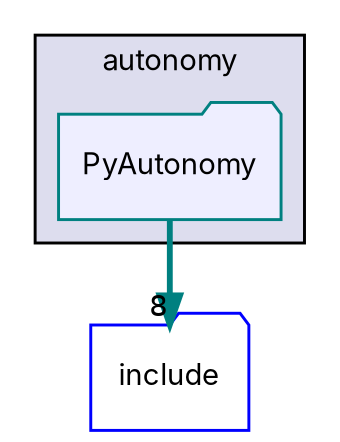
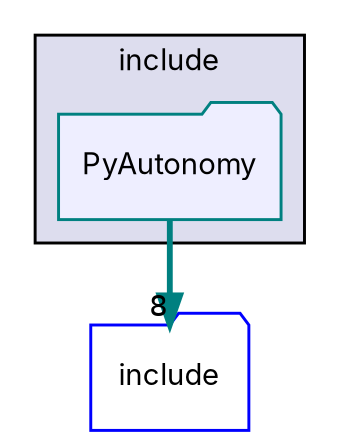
(170, 63) -> (170, 63)
